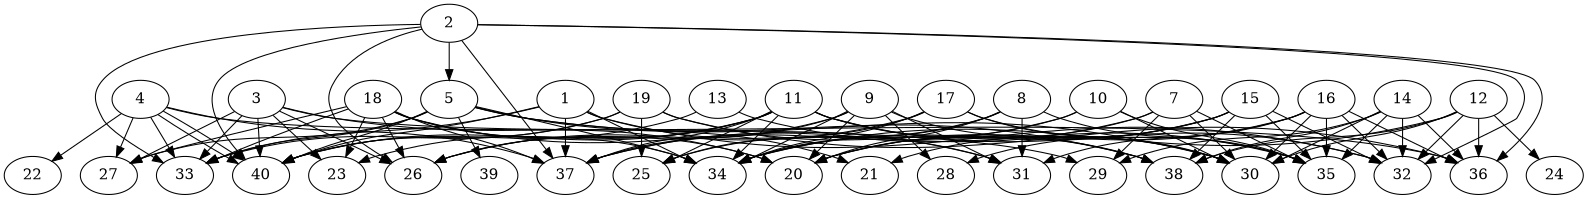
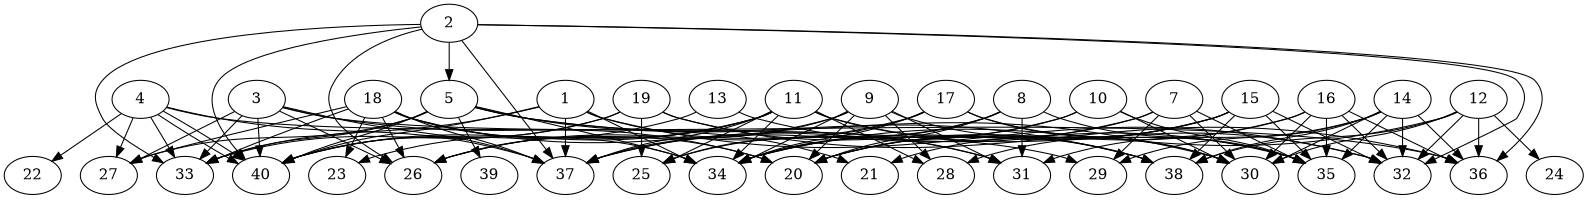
(293, 134) -> (409, 131)
(1180, 137) -> (1218, 137)
(1017, 138) -> (865, 135)
